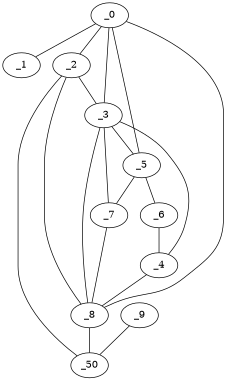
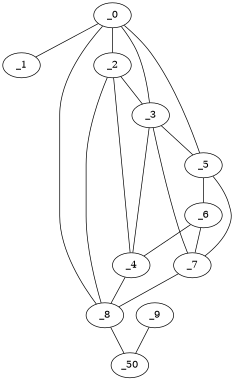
(83, 214) -> none
(18, 220) -> (122, 165)
none -> (198, 240)
